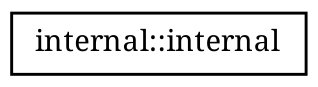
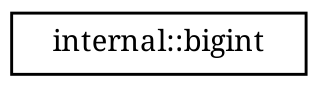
(159, 44) -> (159, 44)
